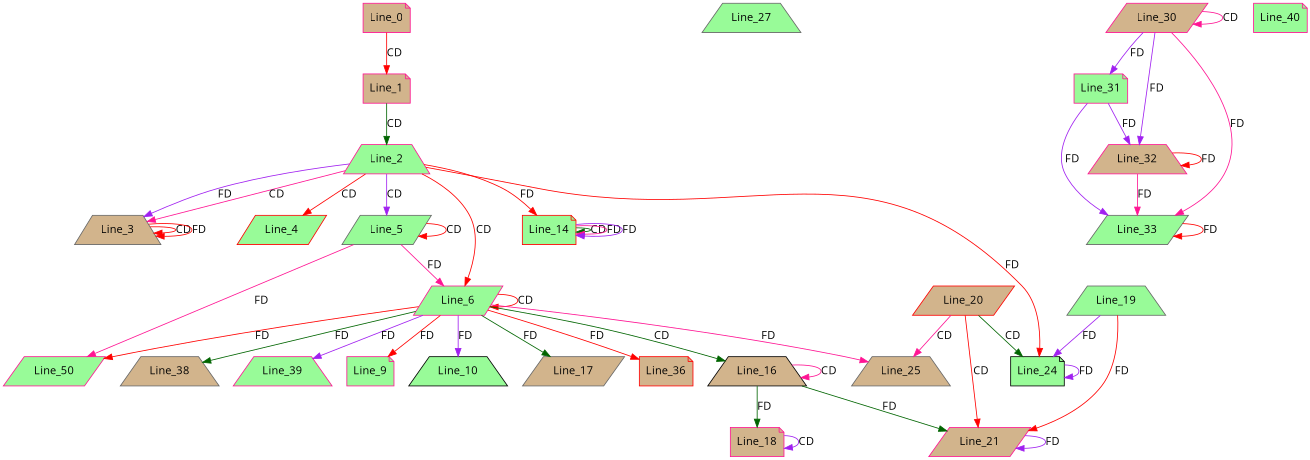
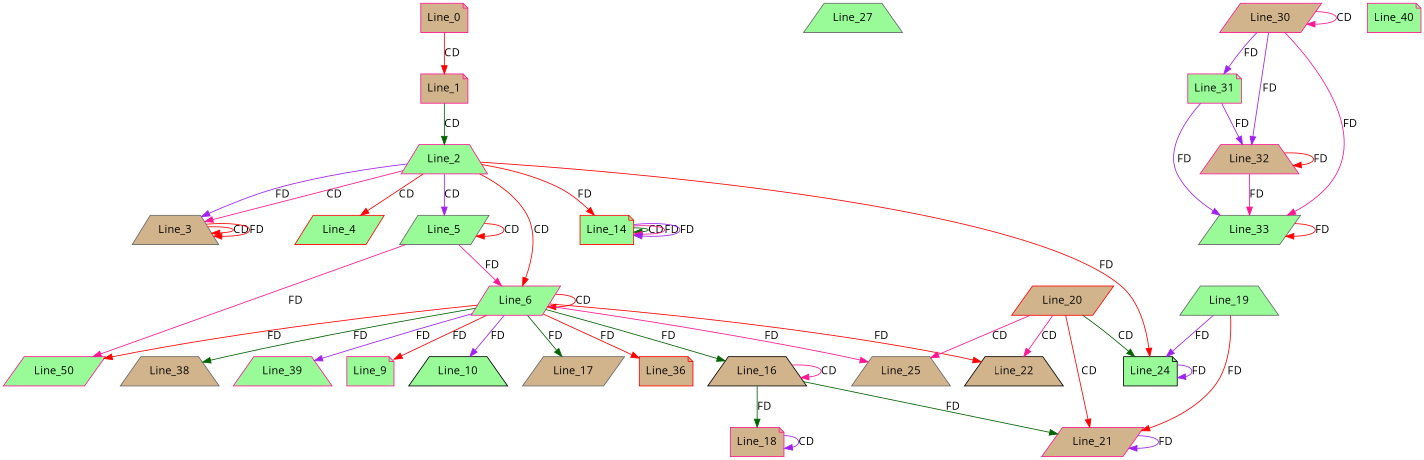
(662, 336) -> (669, 336)
none -> (1014, 371)
